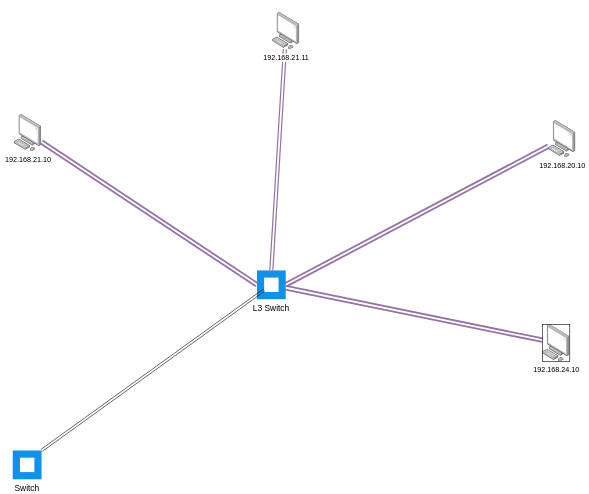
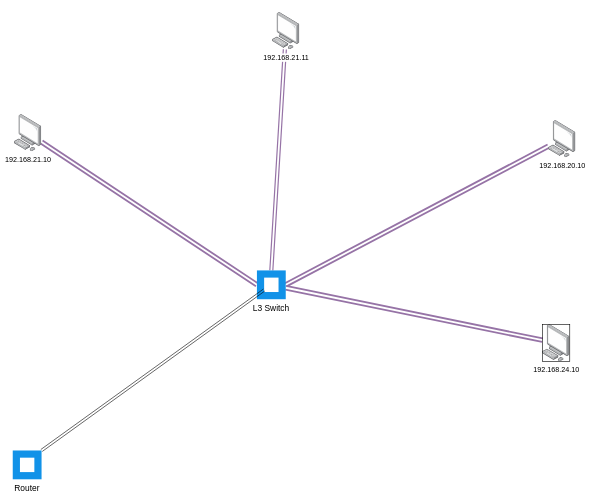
(27, 488) -> (27, 488)
